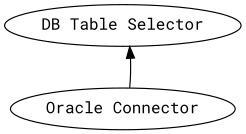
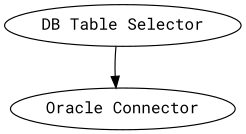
(131, 73) -> (115, 61)
